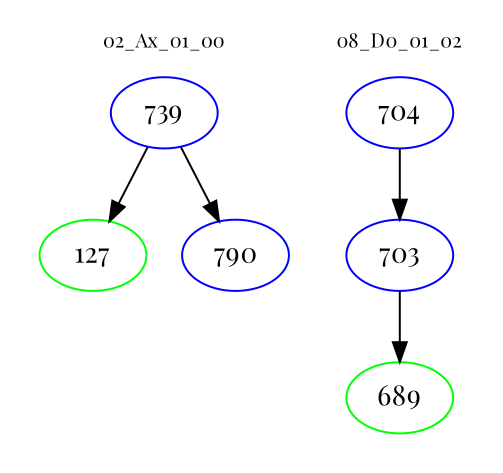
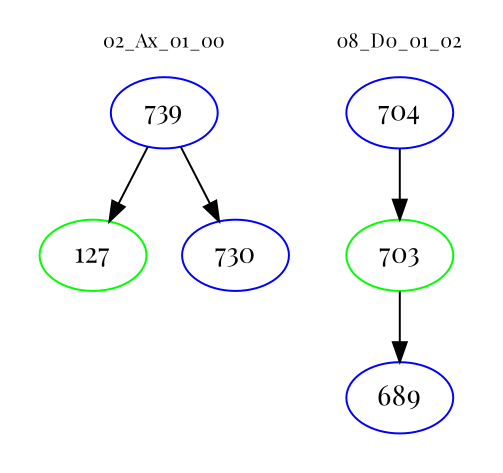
(236, 255) -> (236, 255)
(400, 255) -> (400, 255)
(400, 398) -> (400, 398)
